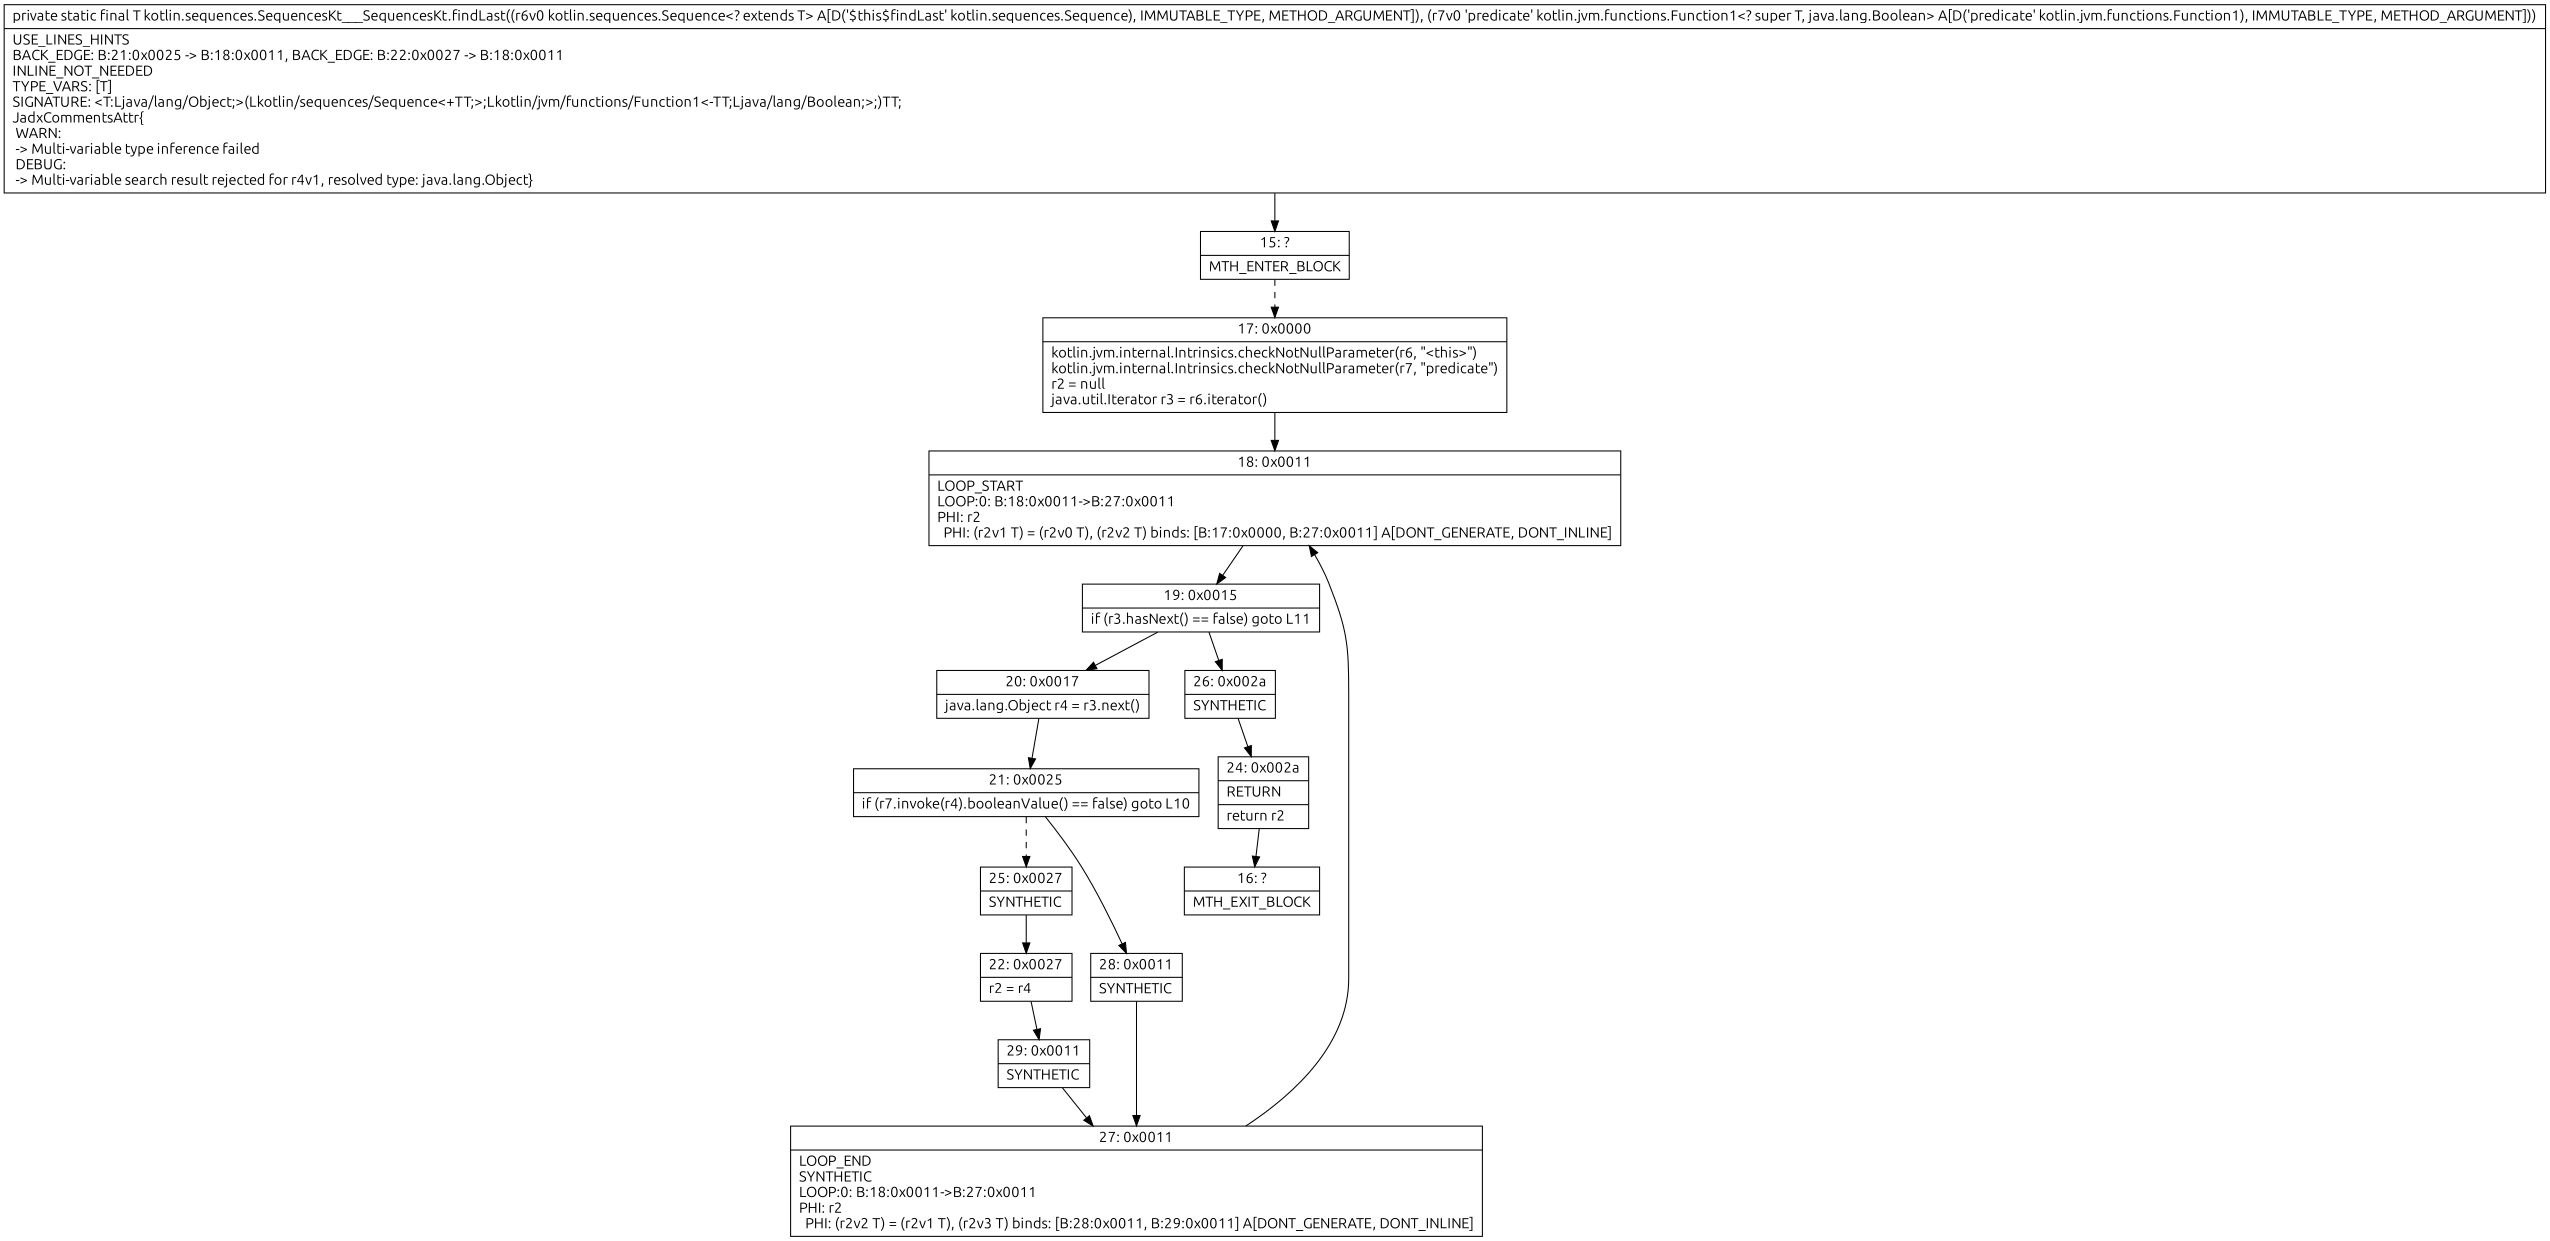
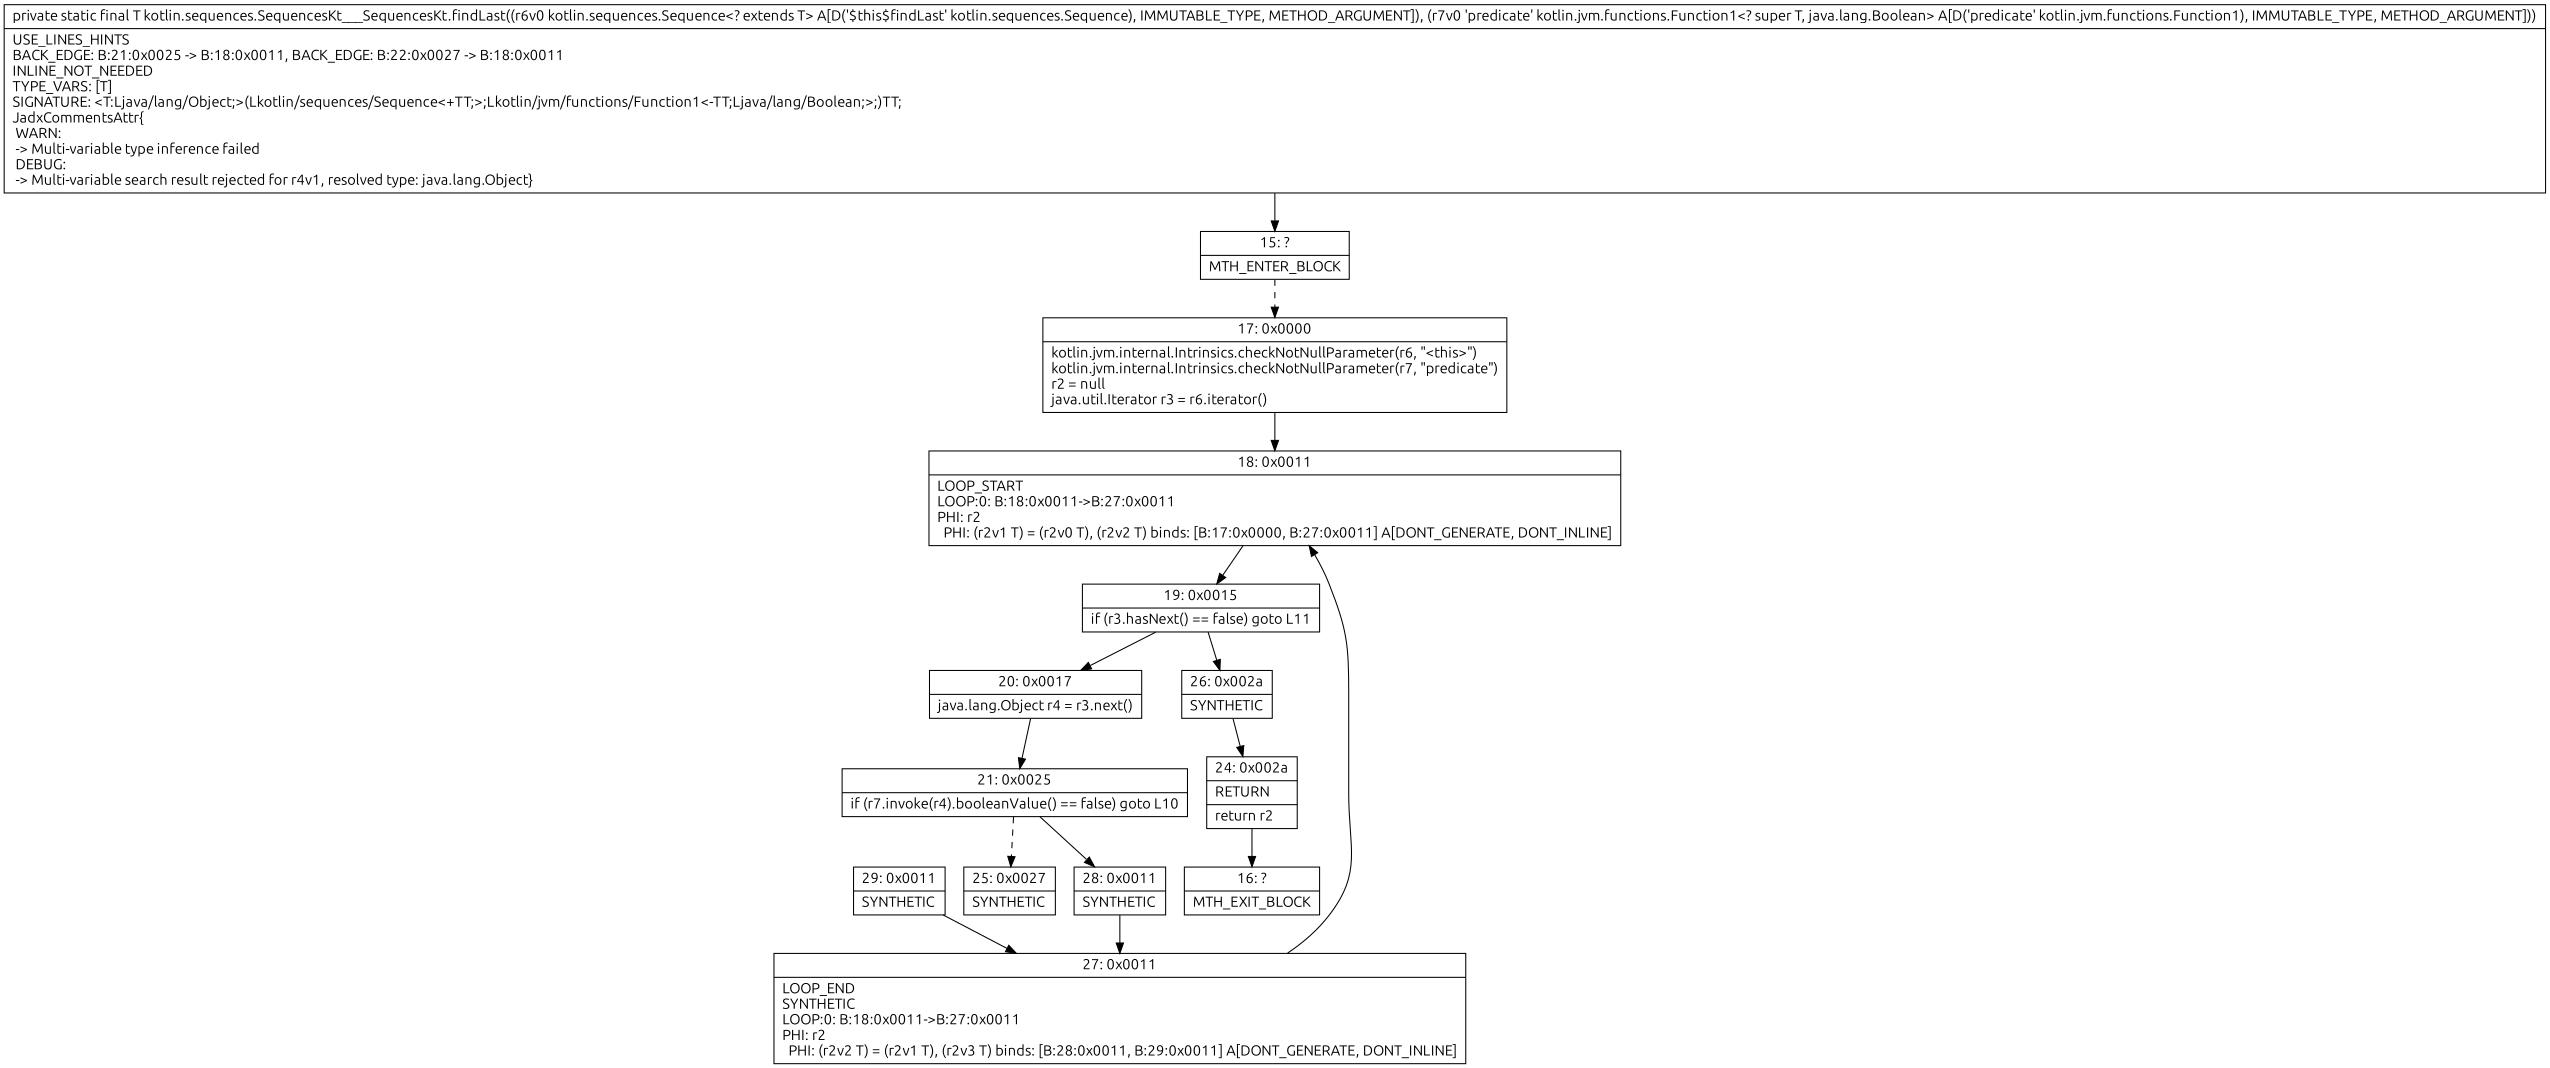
(1026, 977) -> none
